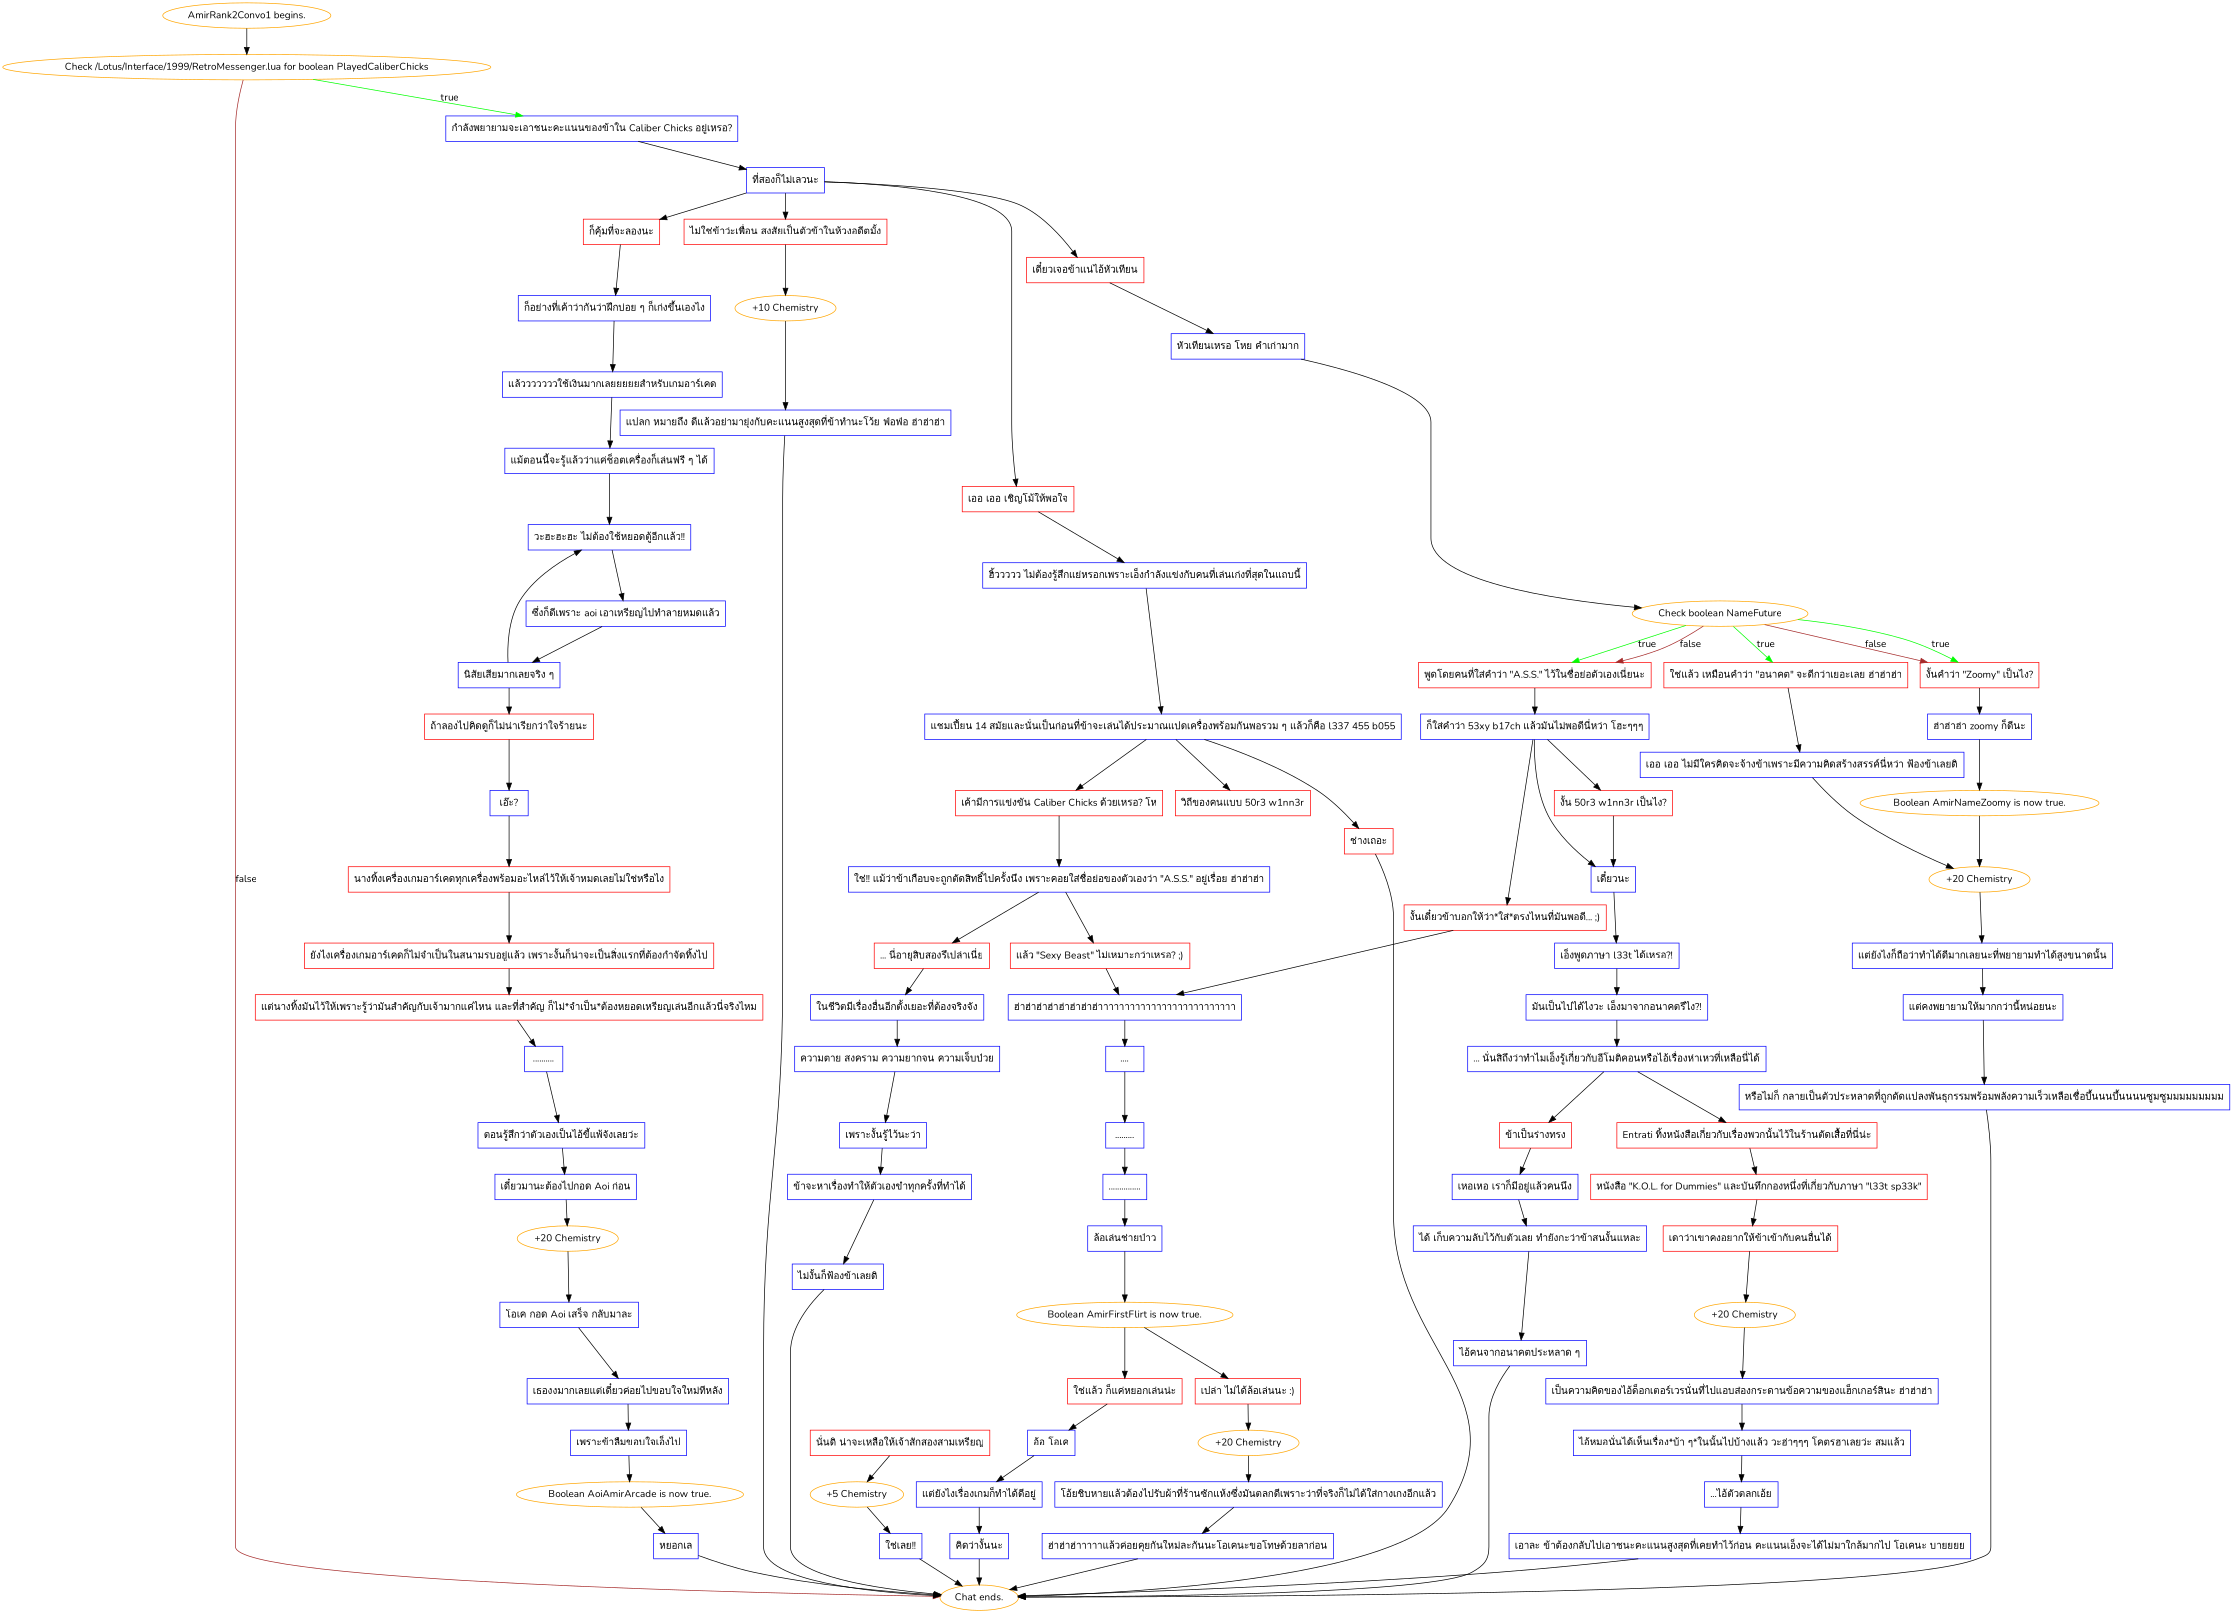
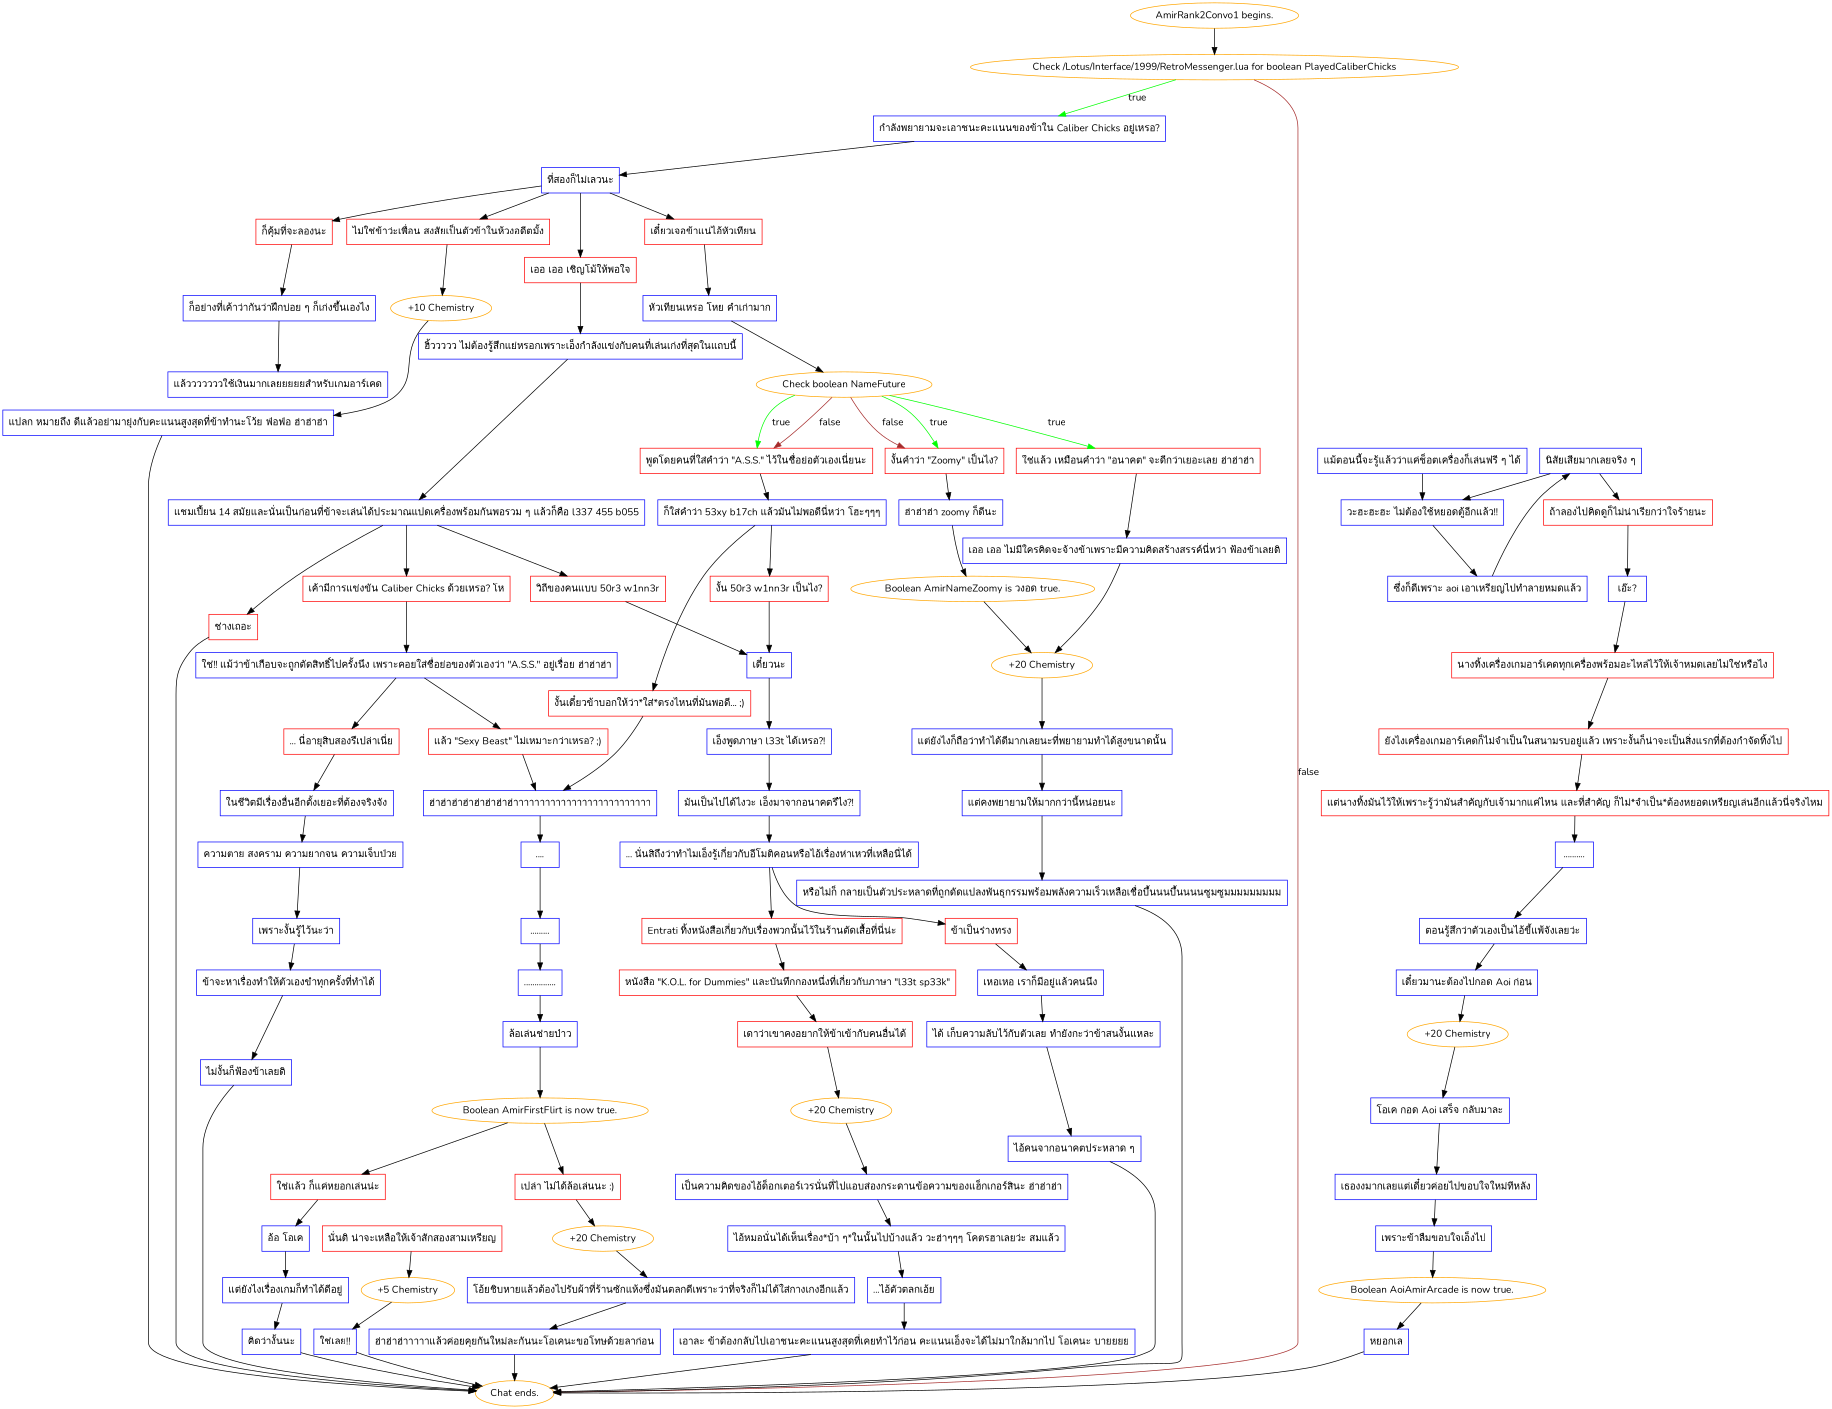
(611, 419) -> none
(1980, 803) -> (973, 589)
(1545, 809) -> (683, 627)
